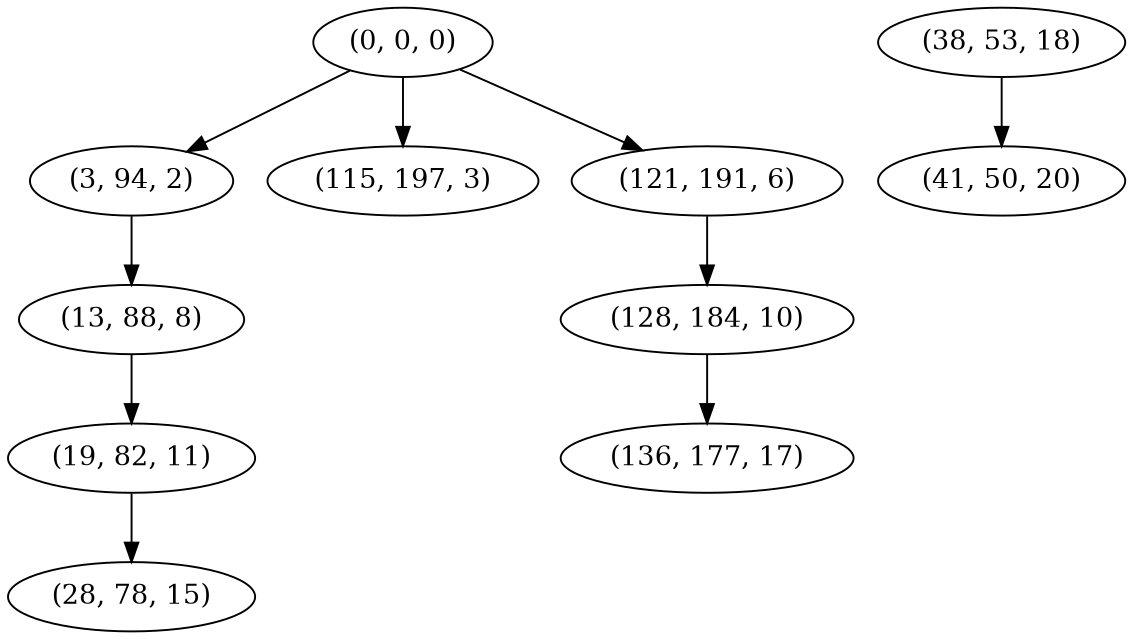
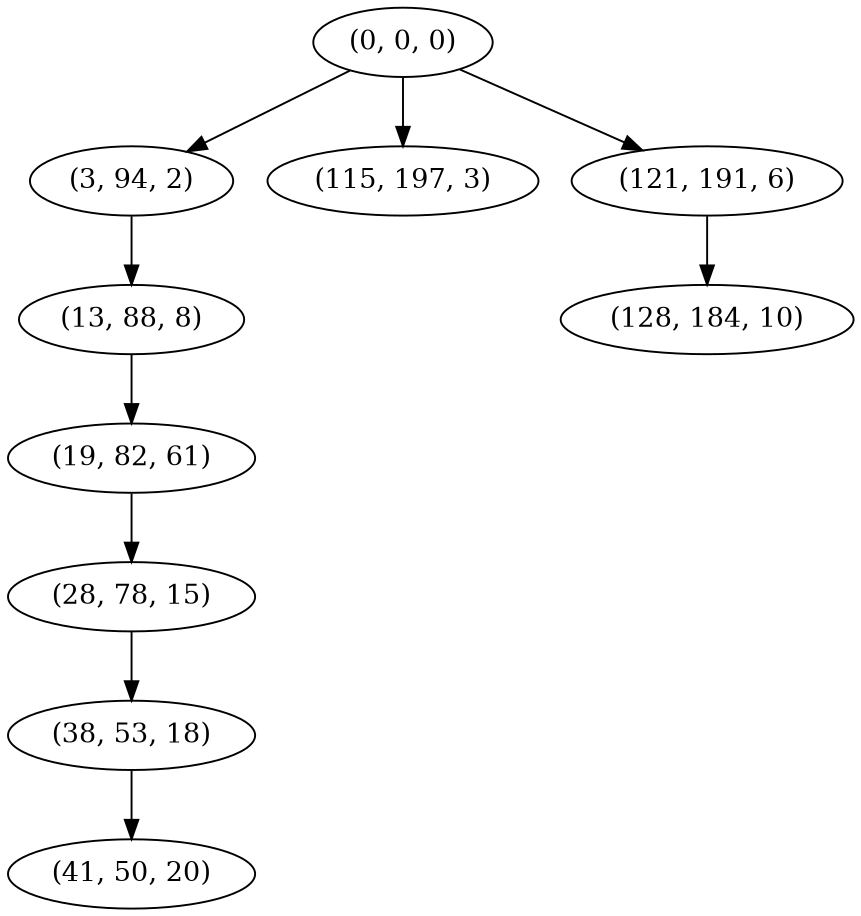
(132, 458) -> (132, 458)
(707, 458) -> none
none -> (132, 657)
